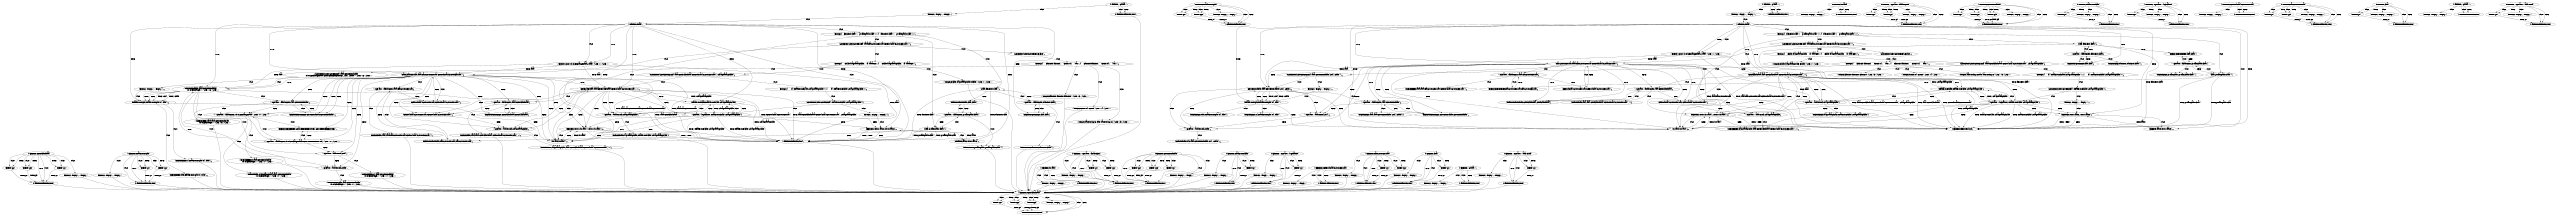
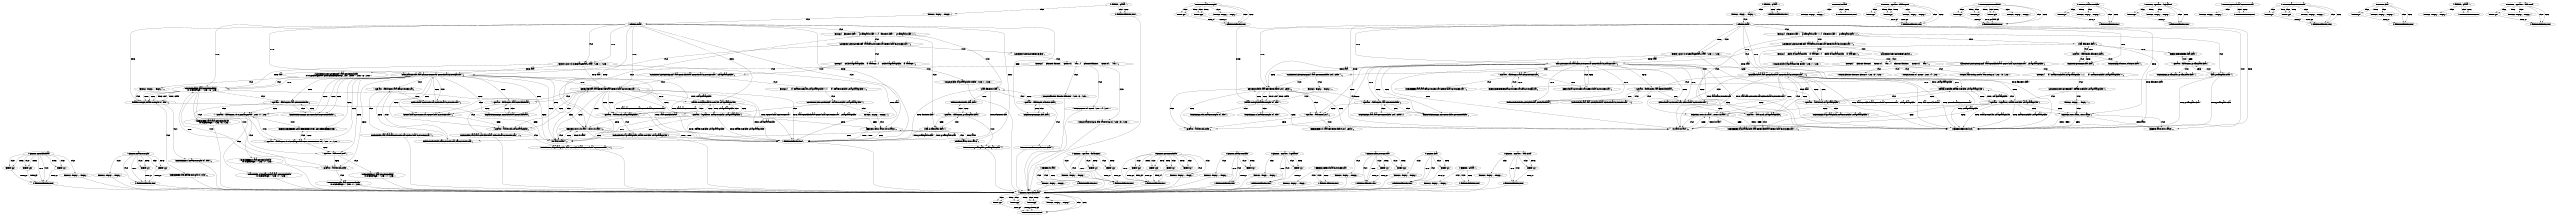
none -> (1332, 129)
(1198, 141) -> none
none -> (1188, 168)
